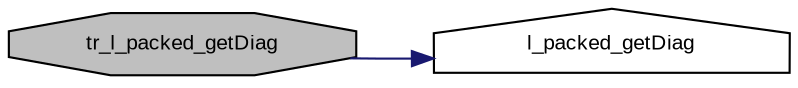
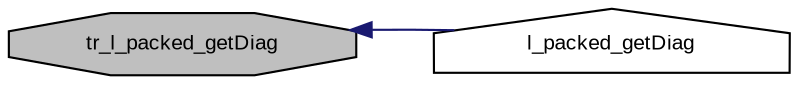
(381, 59) -> (413, 30)
